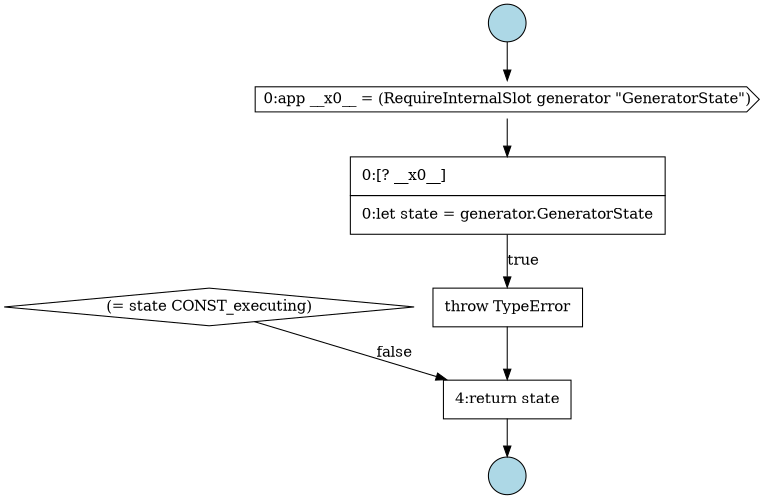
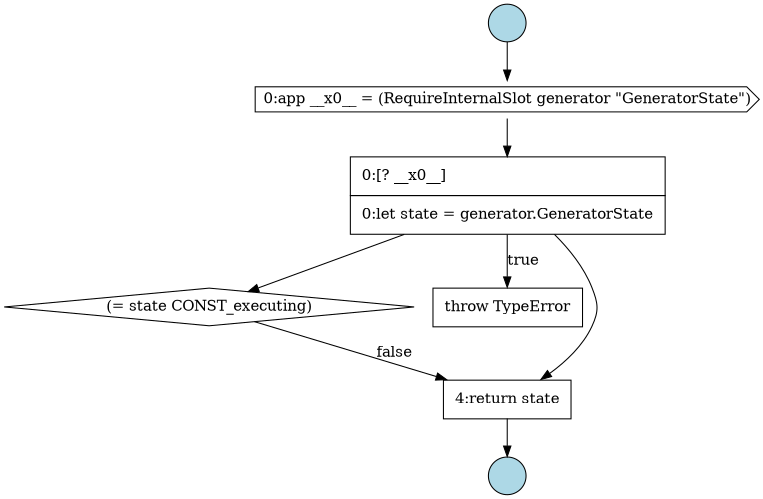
none -> (331, 261)
(507, 348) -> (597, 306)
